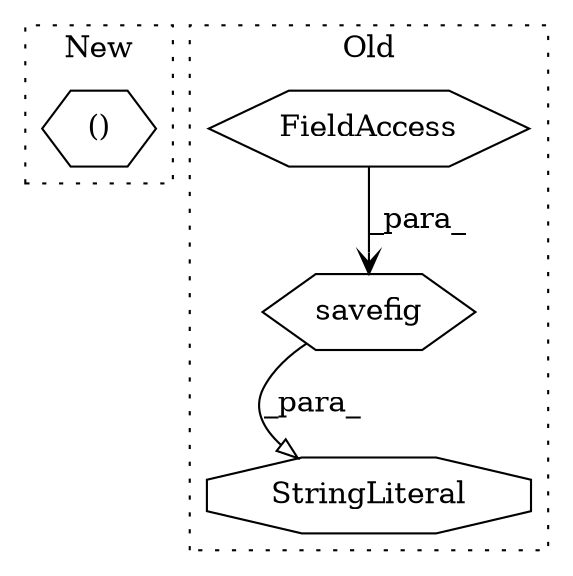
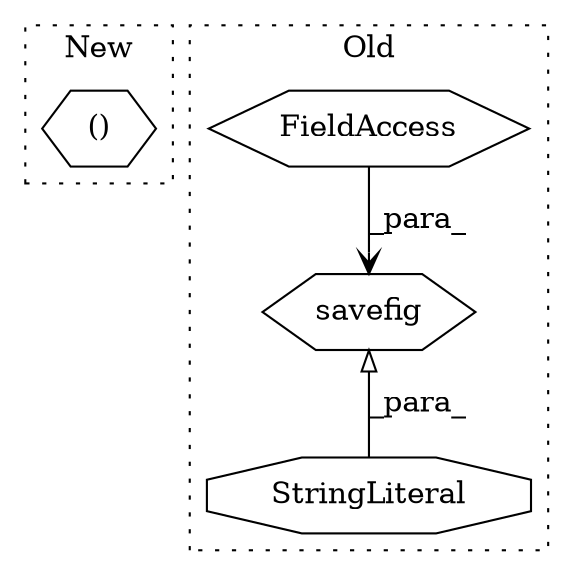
(263, 389) -> (369, 414)
